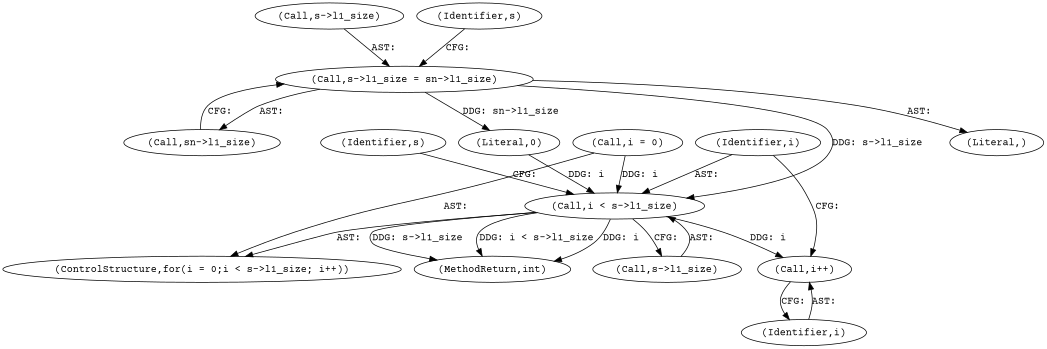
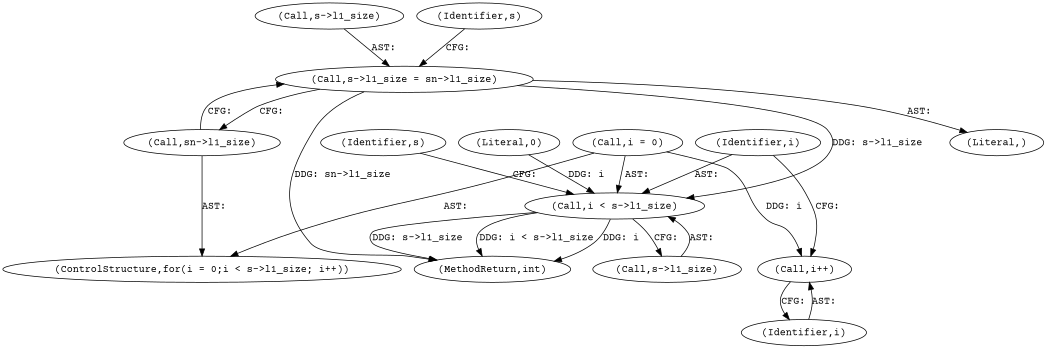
(454, 109) -> (293, 215)
(275, 111) -> (275, 111)
(640, 174) -> (640, 174)
(371, 227) -> (202, 202)
(723, 232) -> (742, 182)
